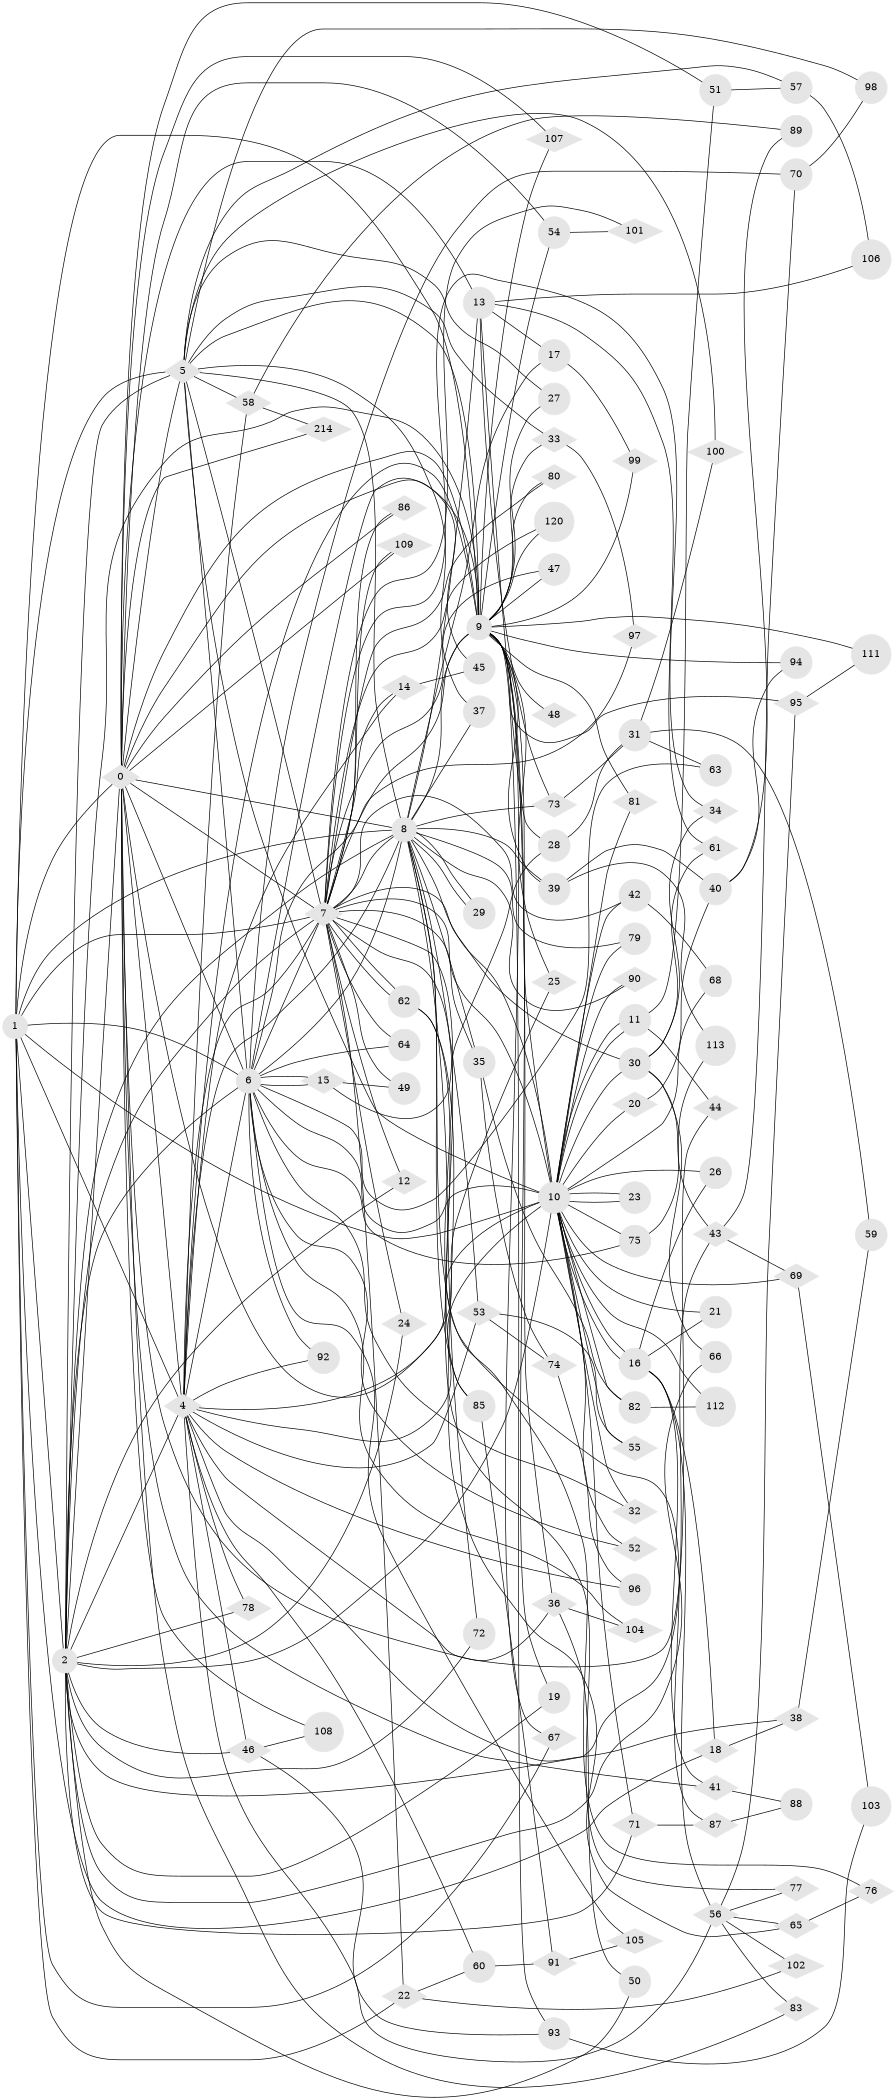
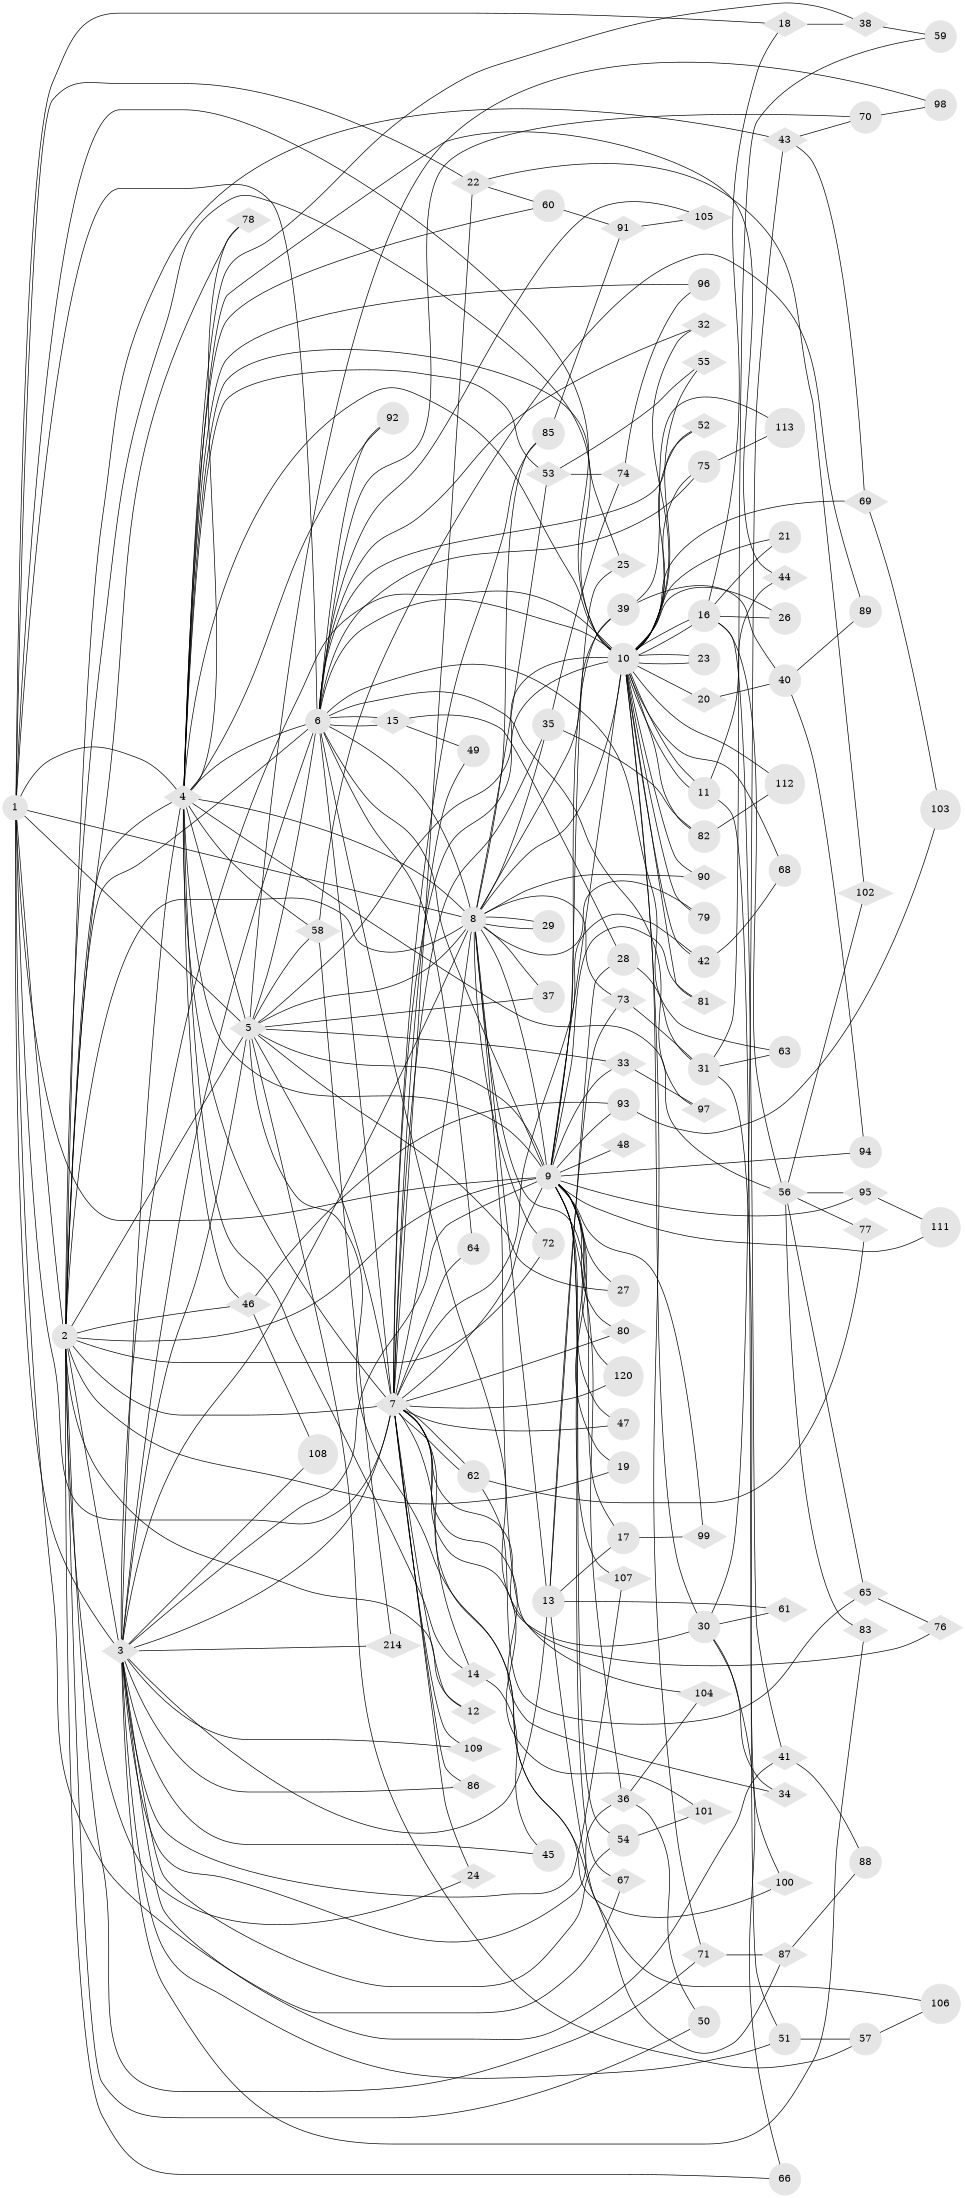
(121, 777) -> (121, 1651)
none -> (219, 924)
